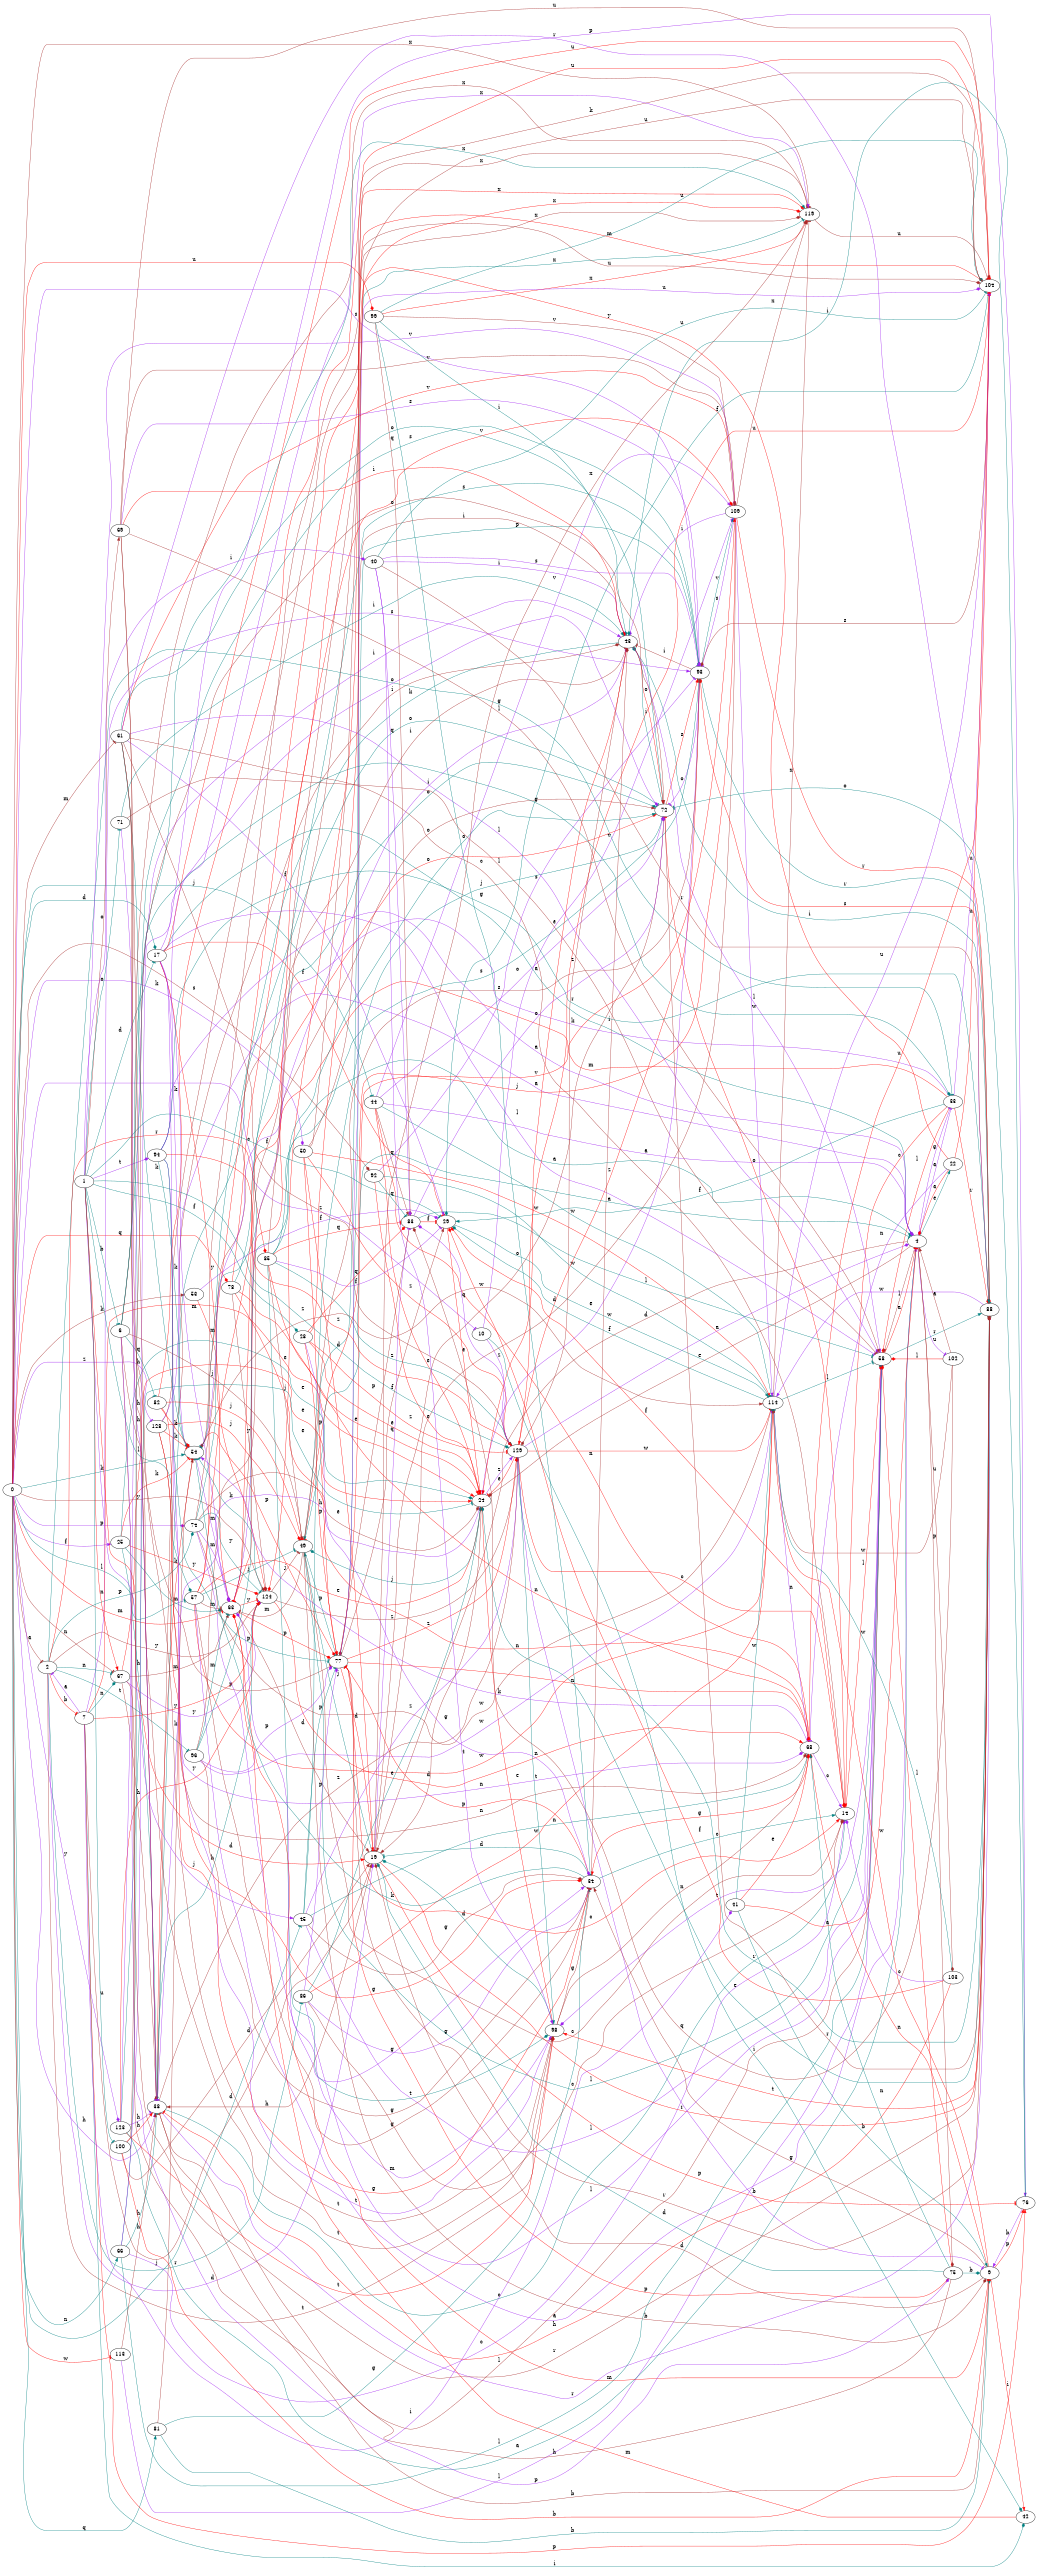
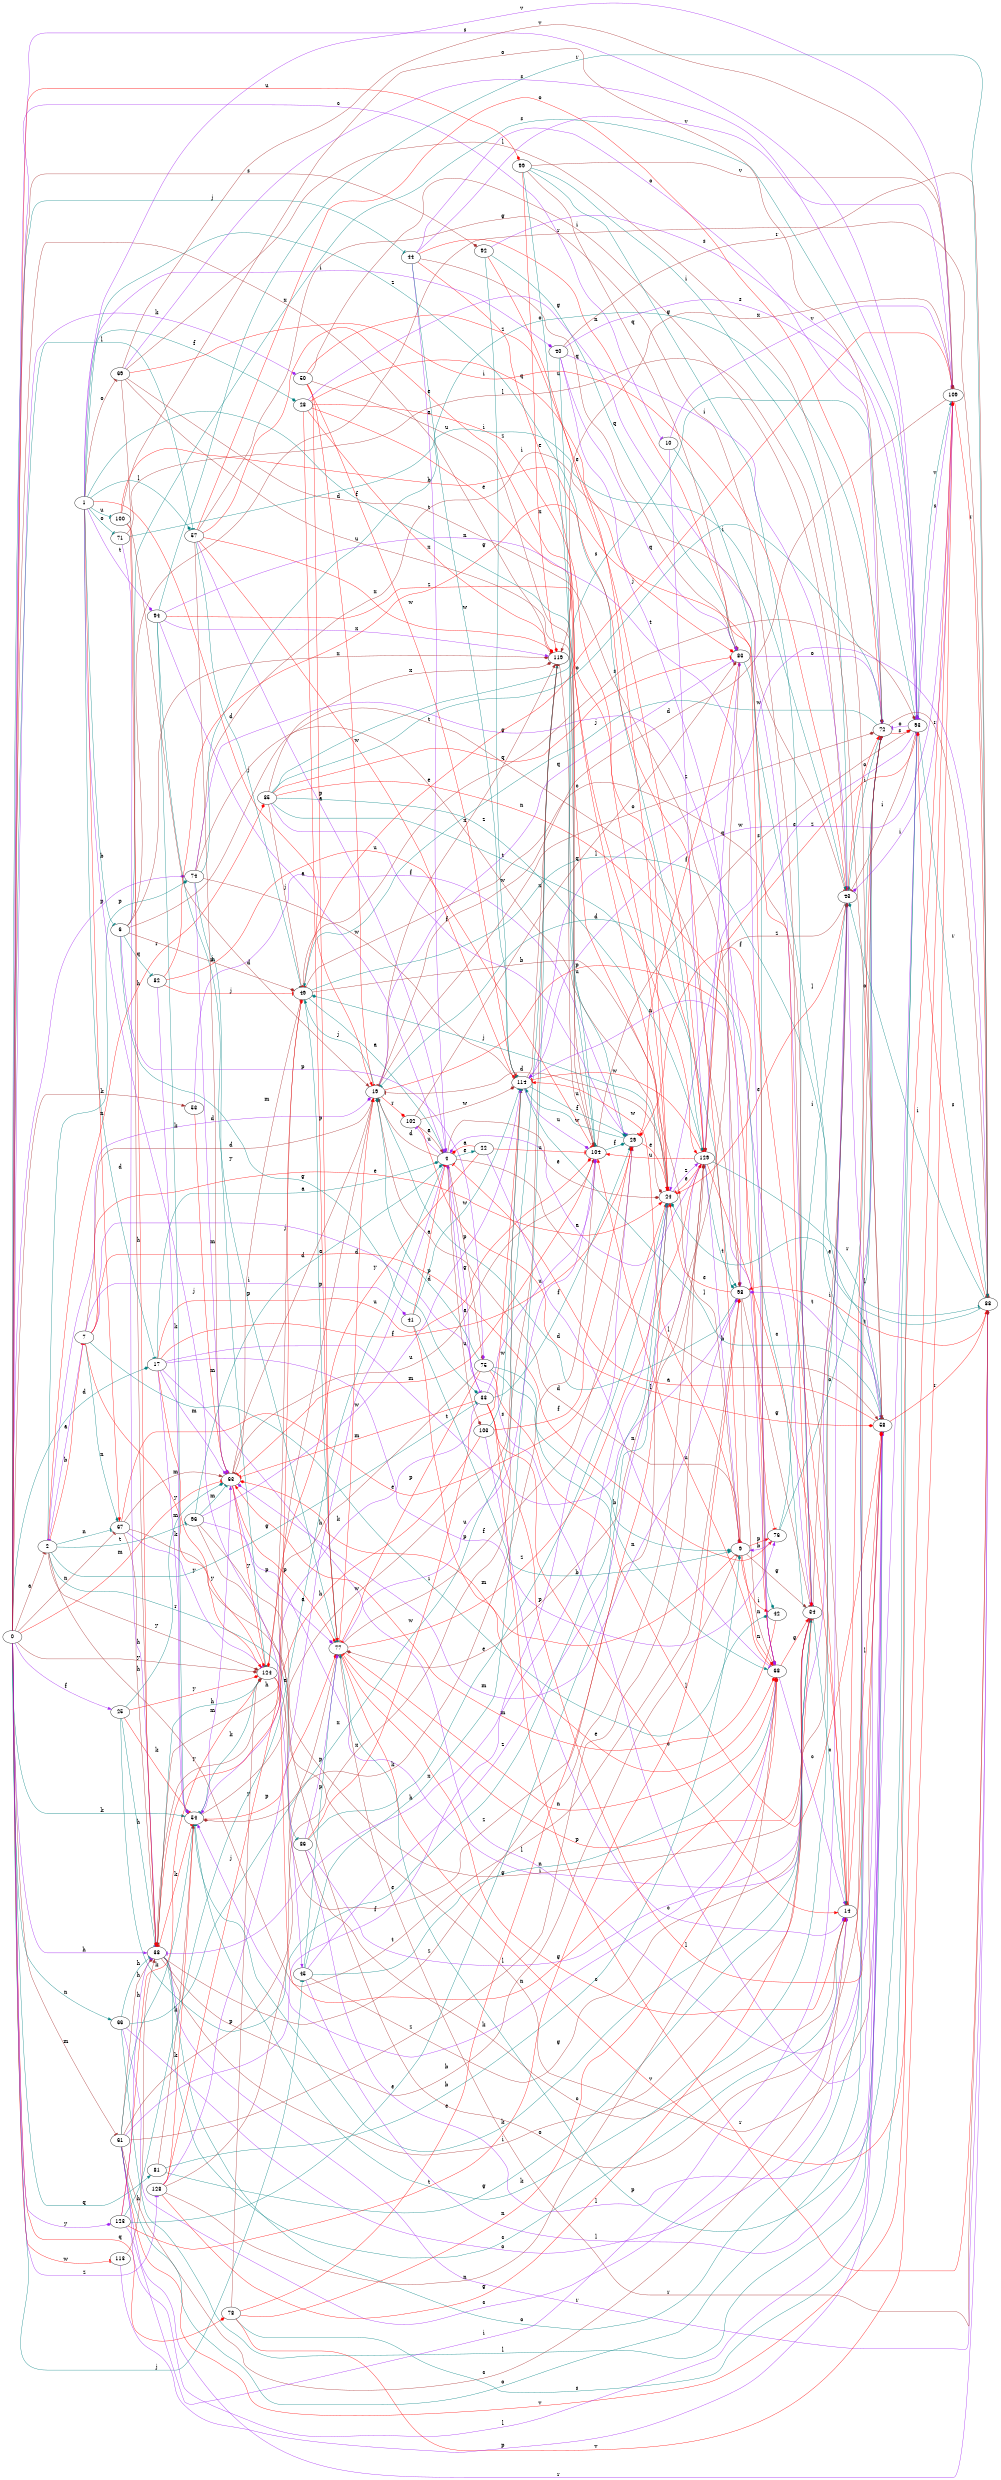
(103, 937) -> (93, 437)
(934, 1335) -> (949, 1377)
(176, 1430) -> (175, 1378)
(449, 1686) -> (559, 1077)
(942, 2113) -> (391, 1105)
(499, 2477) -> (503, 2445)
